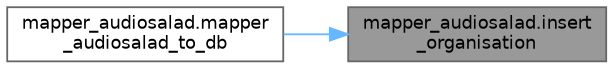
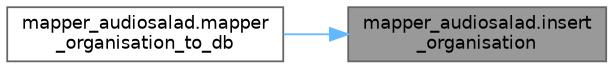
(145, 34) -> (145, 34)
